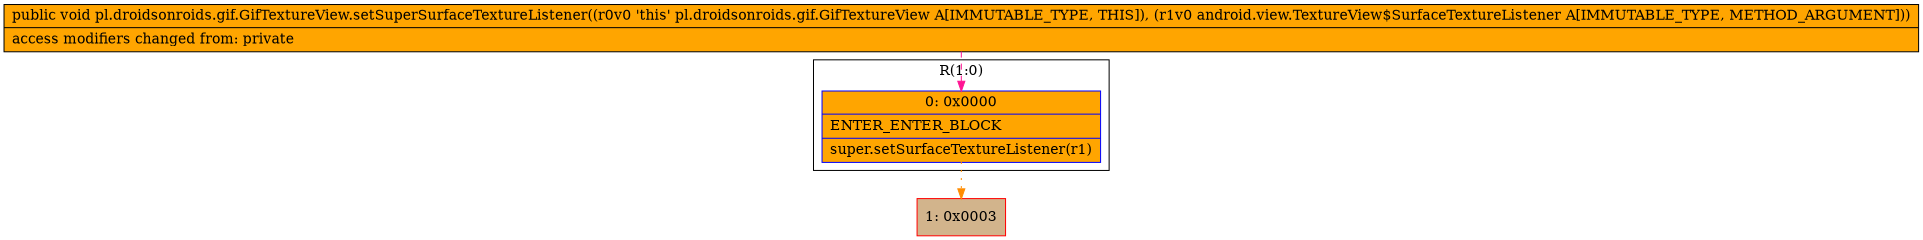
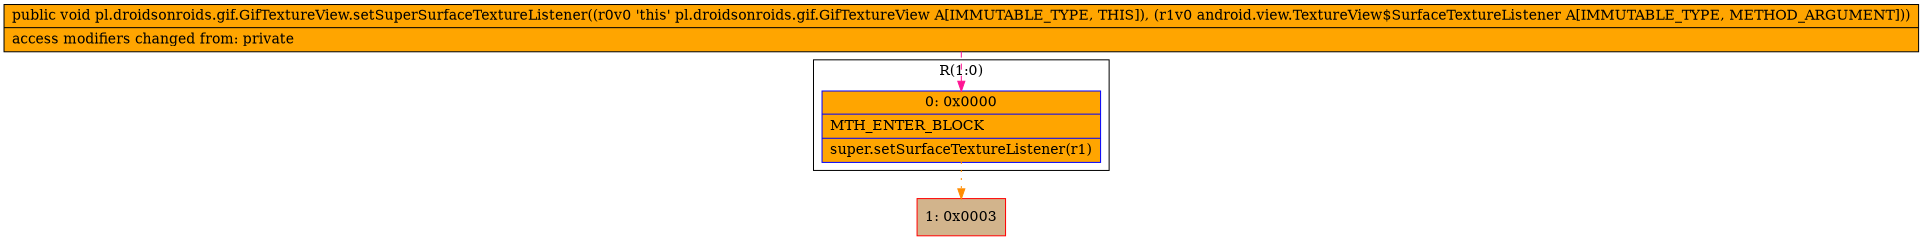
(916, 126) -> (908, 126)
